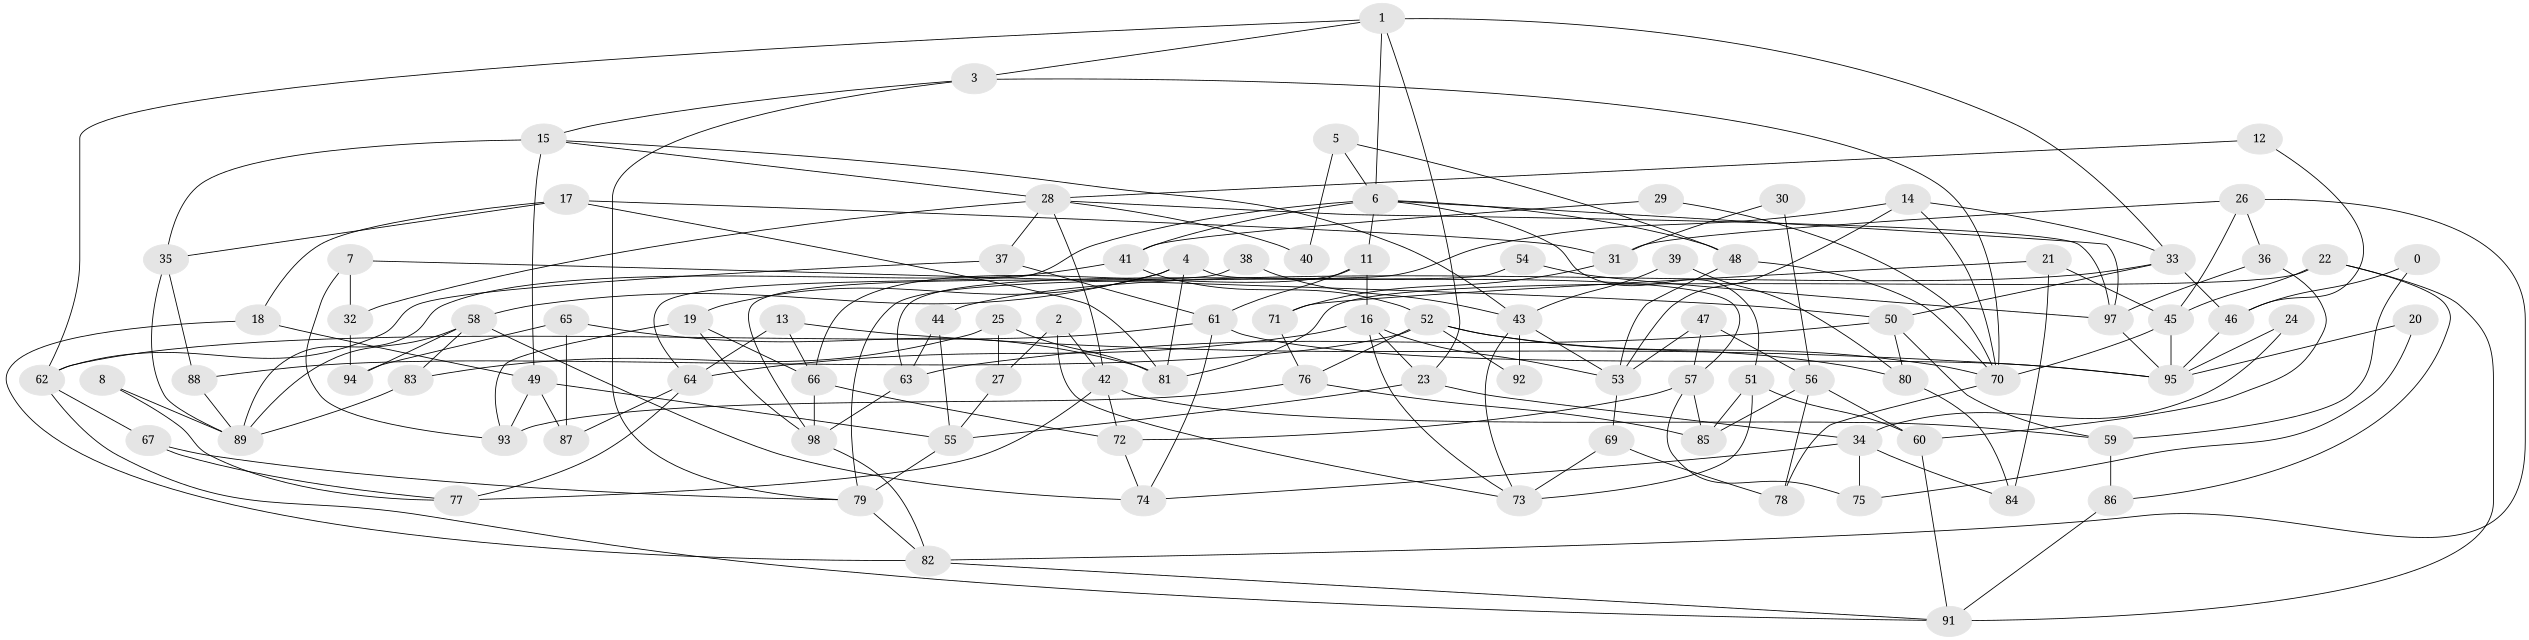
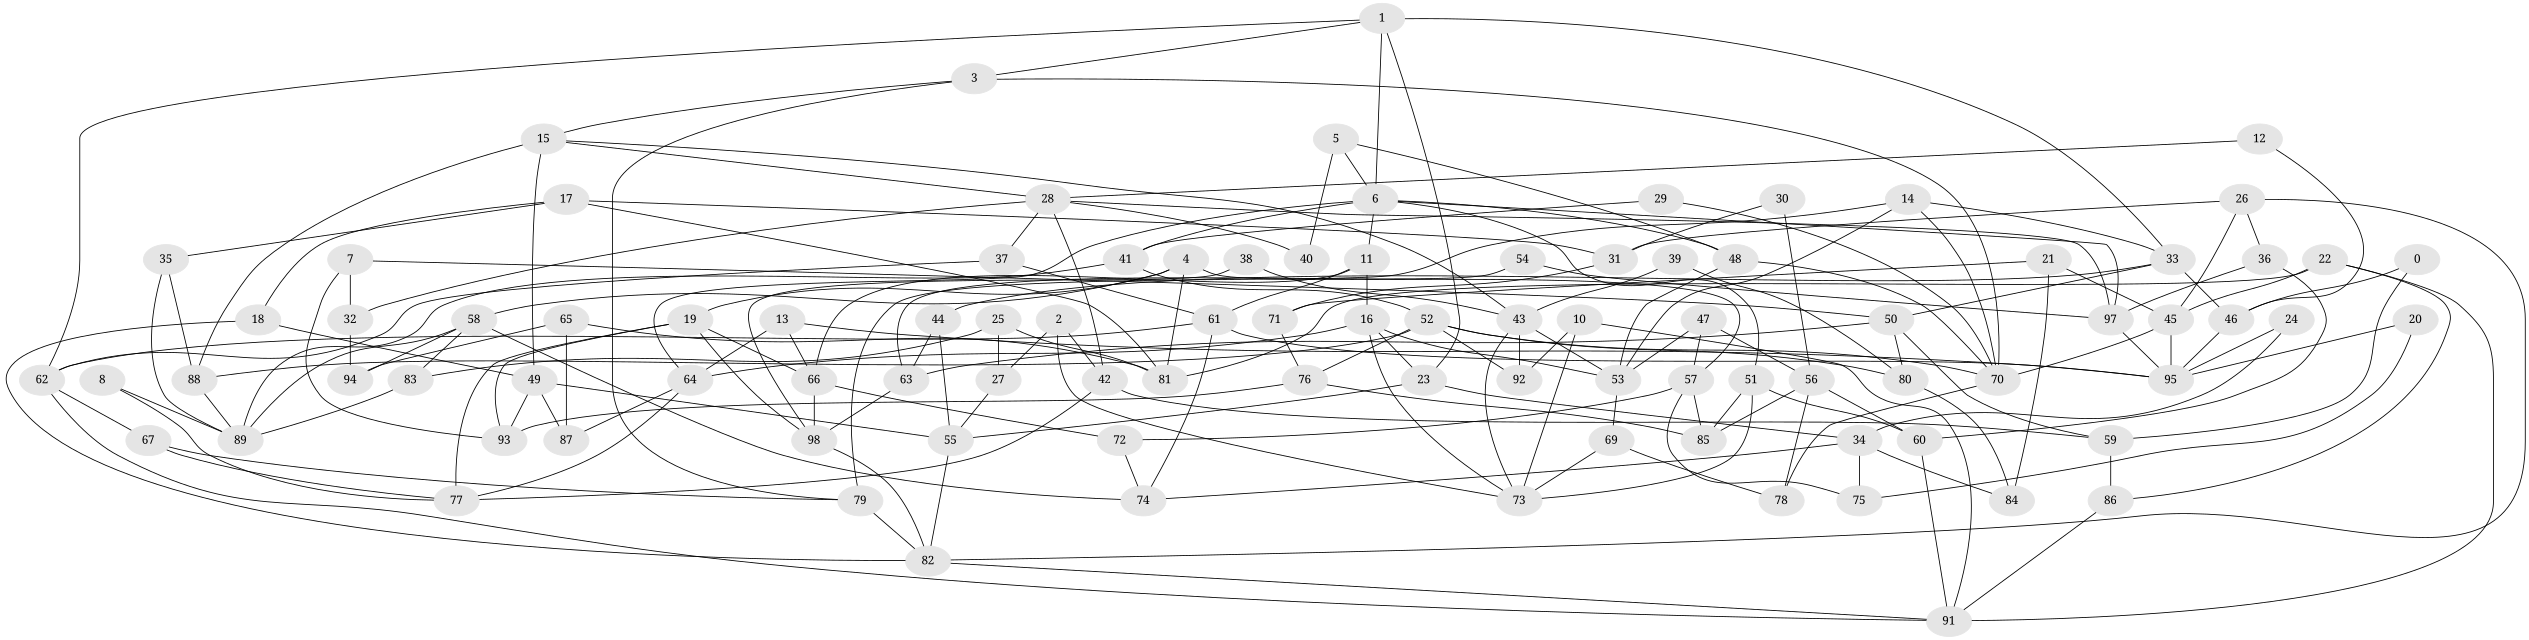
(324, 152) -> (331, 217)
none -> (1580, 320)
none -> (484, 375)
(1112, 407) -> none
(916, 464) -> (940, 501)
